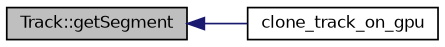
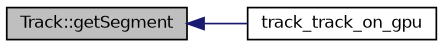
(343, 24) -> (342, 24)
